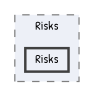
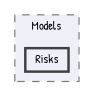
(47, 27) -> (47, 27)
